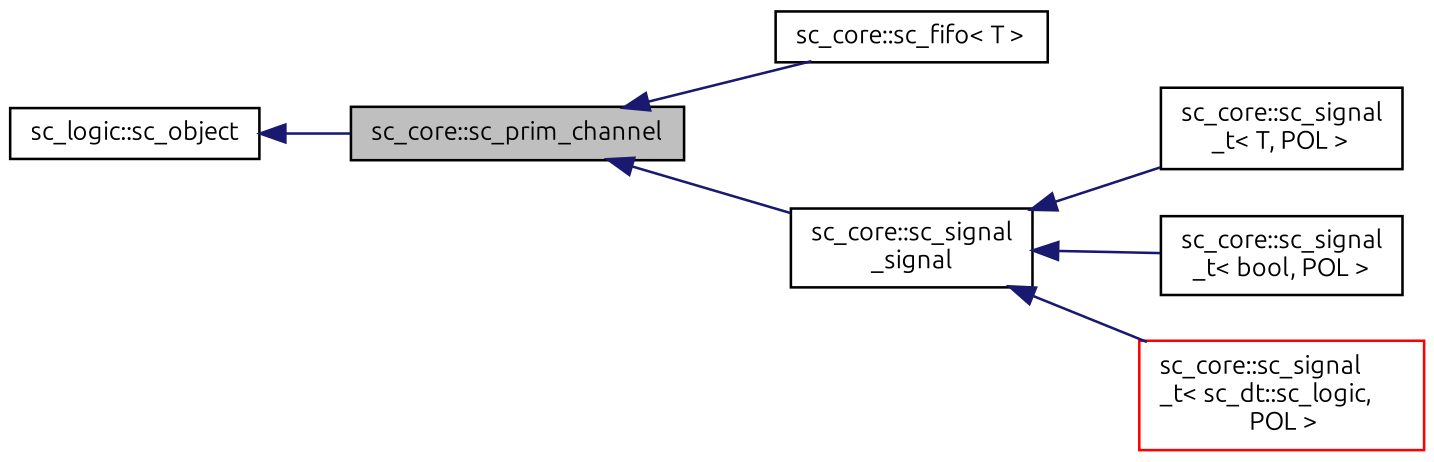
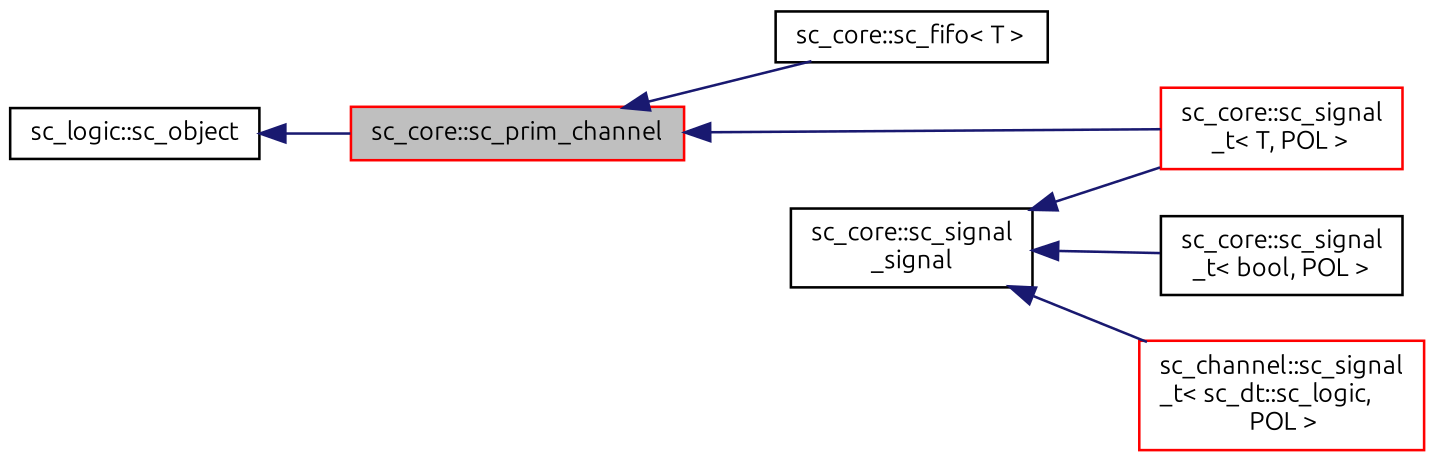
(1282, 128) -> (1282, 128)
(518, 134) -> (518, 134)
(711, 190) -> (936, 131)
(1282, 395) -> (1282, 395)
